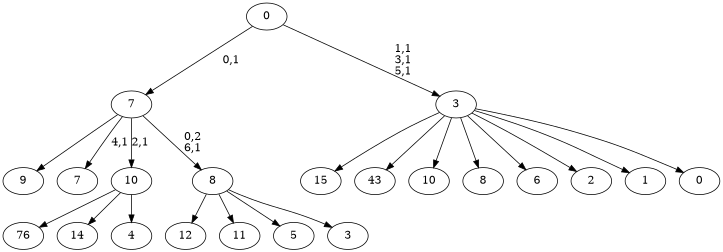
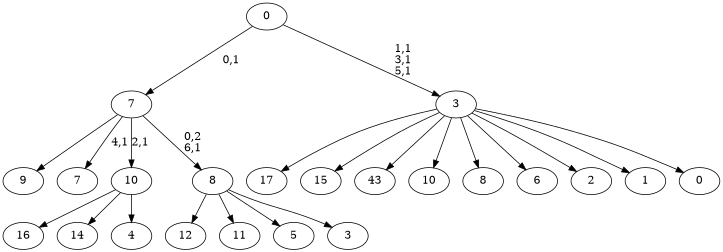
none -> (267, 181)
(23, 236) -> (23, 236)
